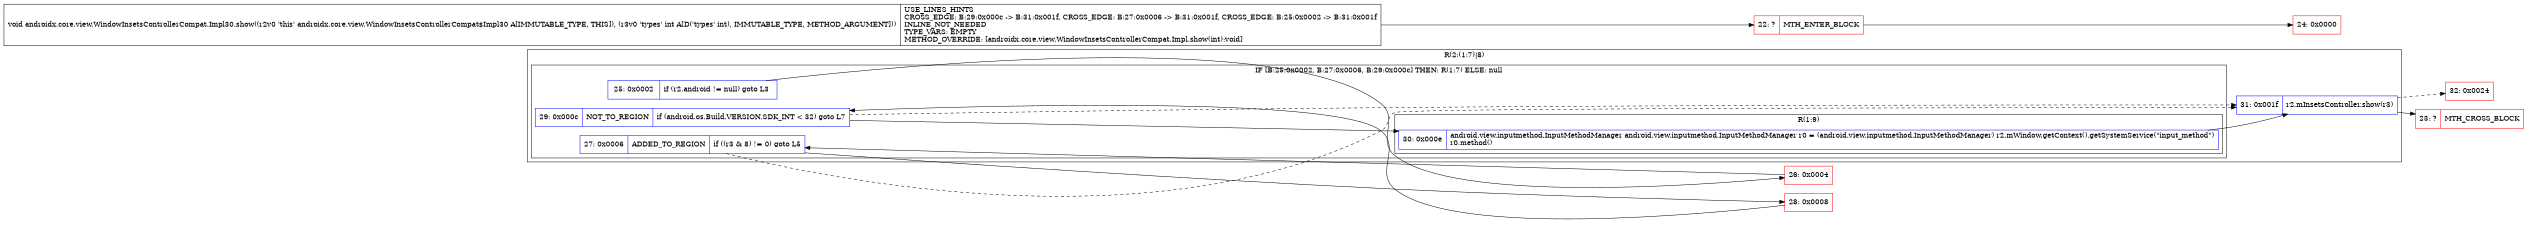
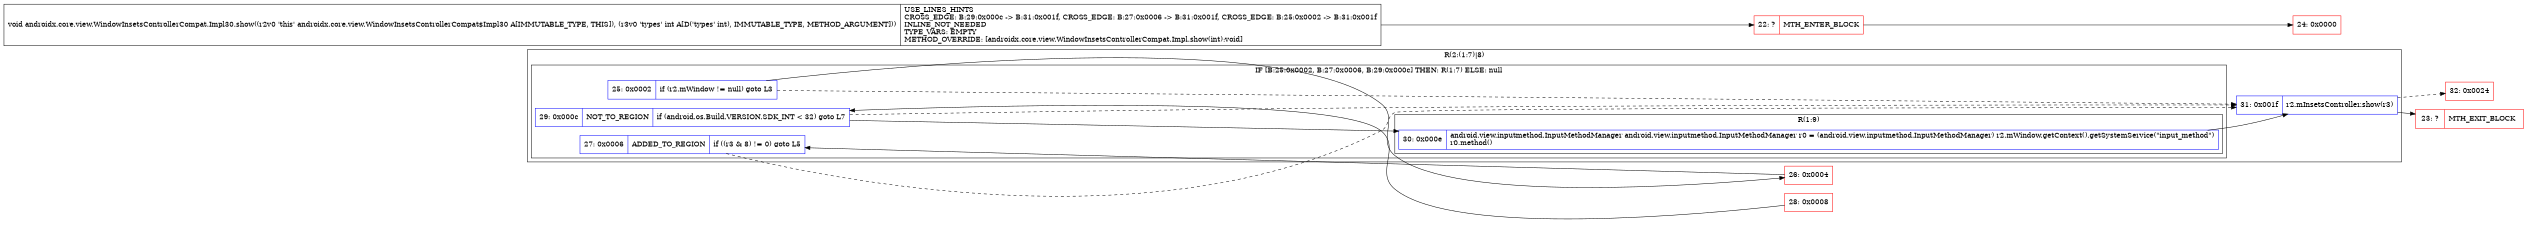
(716, 89) -> (716, 89)
none -> (1504, 97)
(2482, 119) -> (2482, 119)
(1292, 184) -> none
